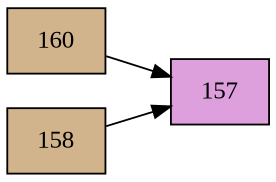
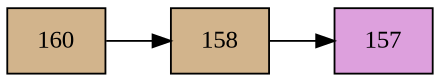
(130, 64) -> (129, 41)
